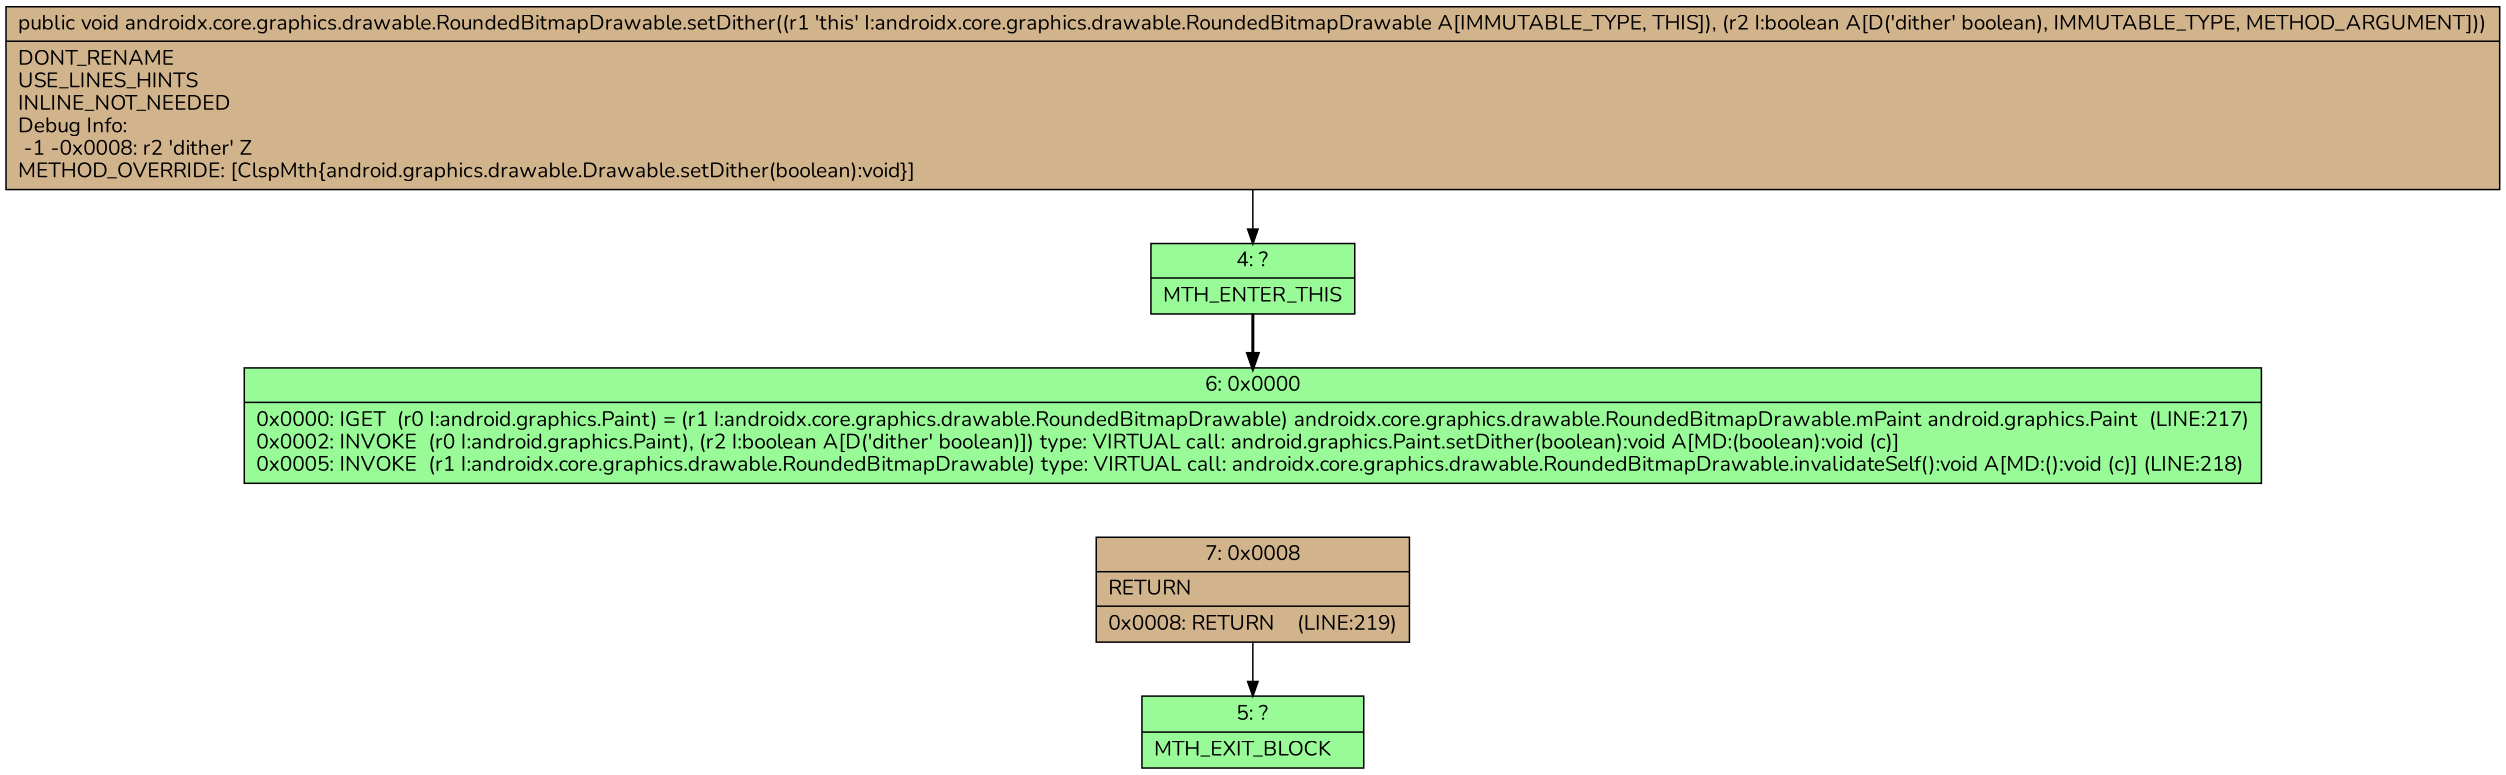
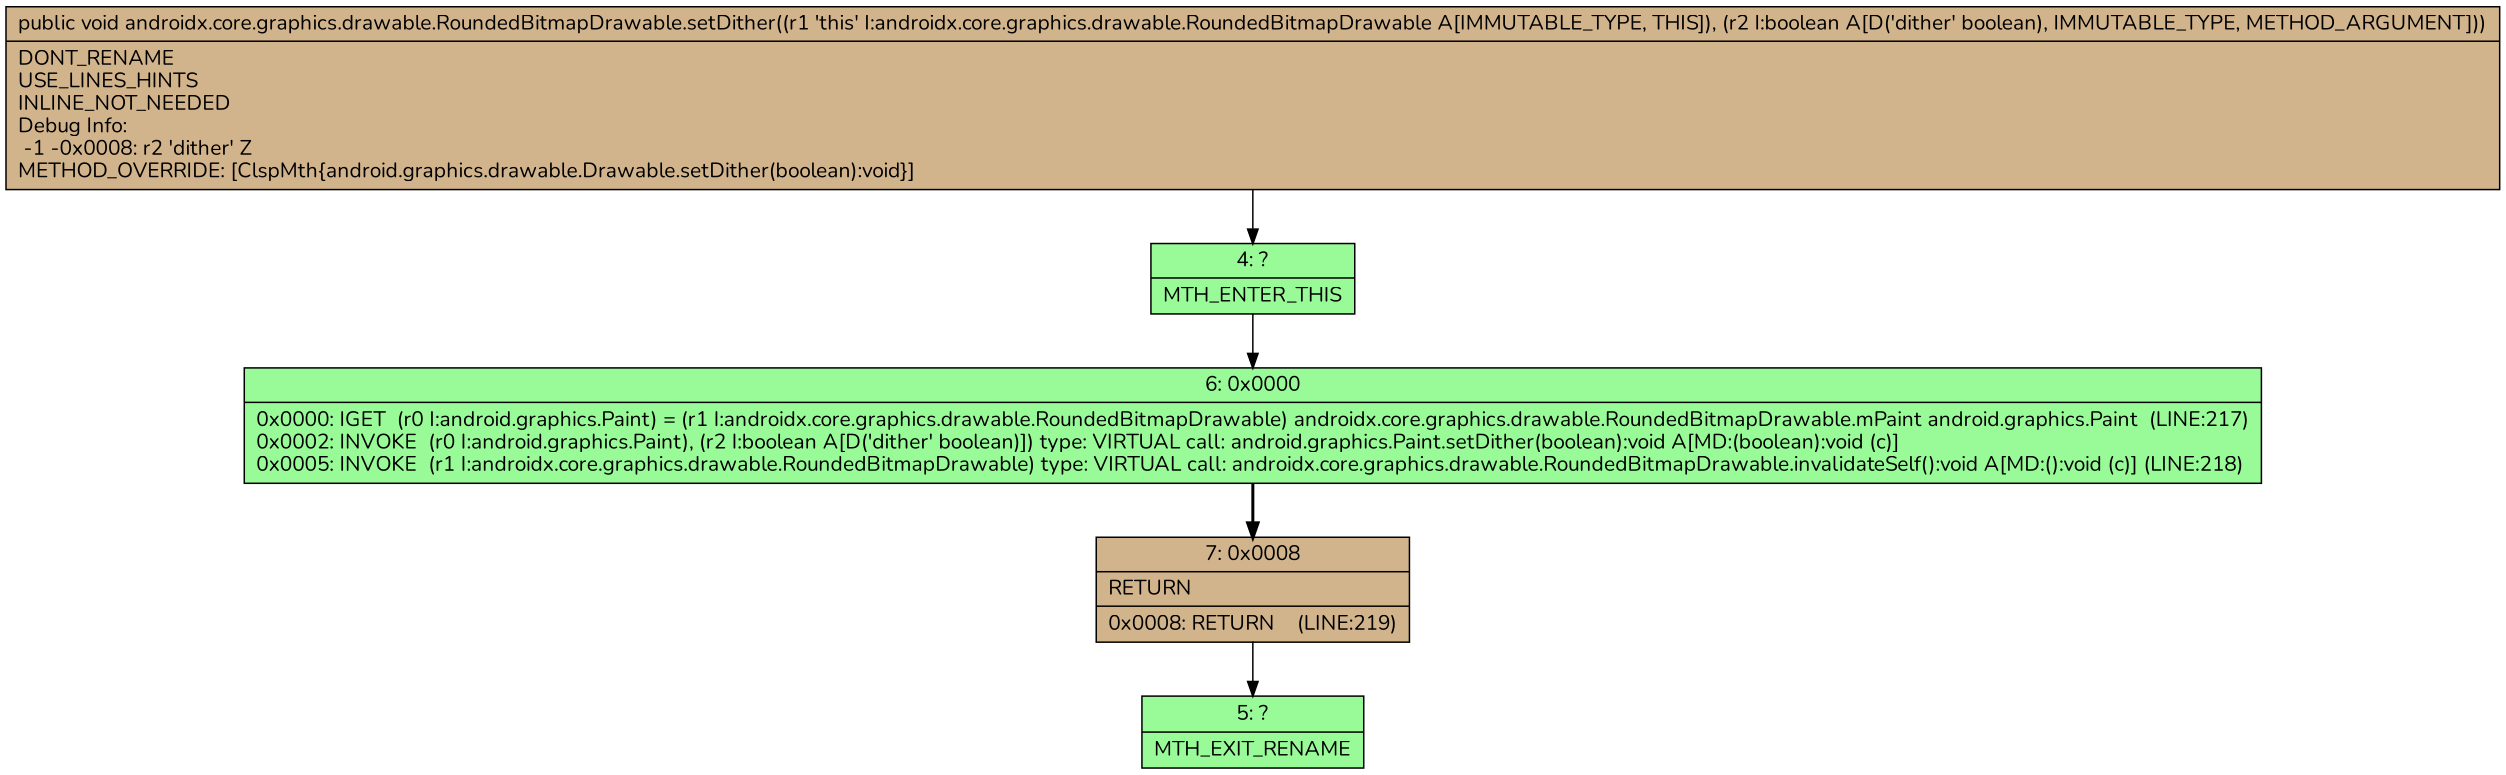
(1253, 333) -> (1253, 333)
none -> (1253, 503)
(1243, 749) -> (1253, 749)
